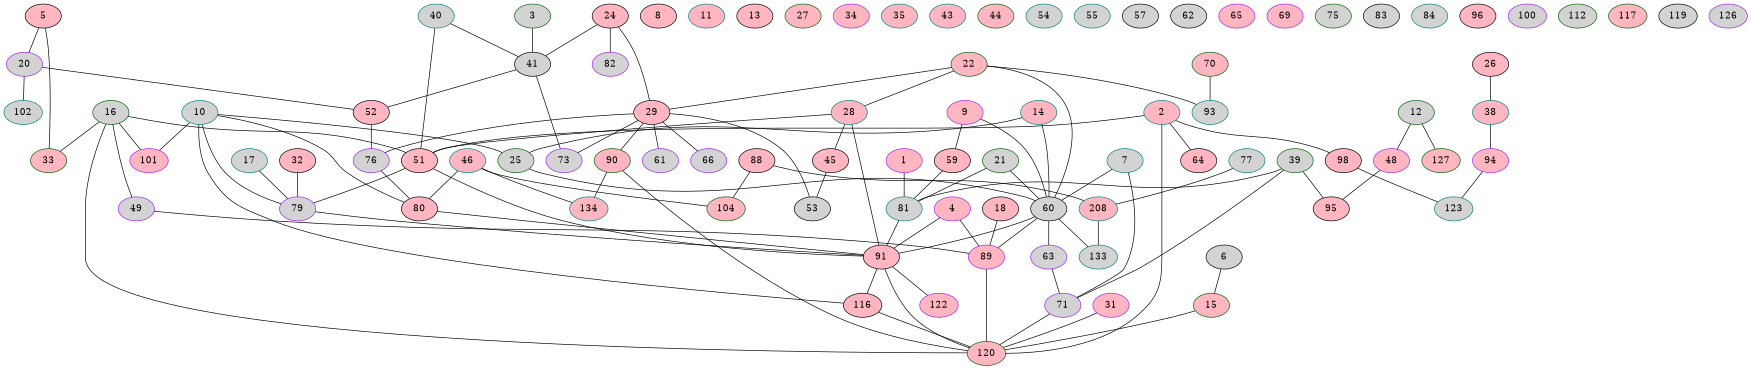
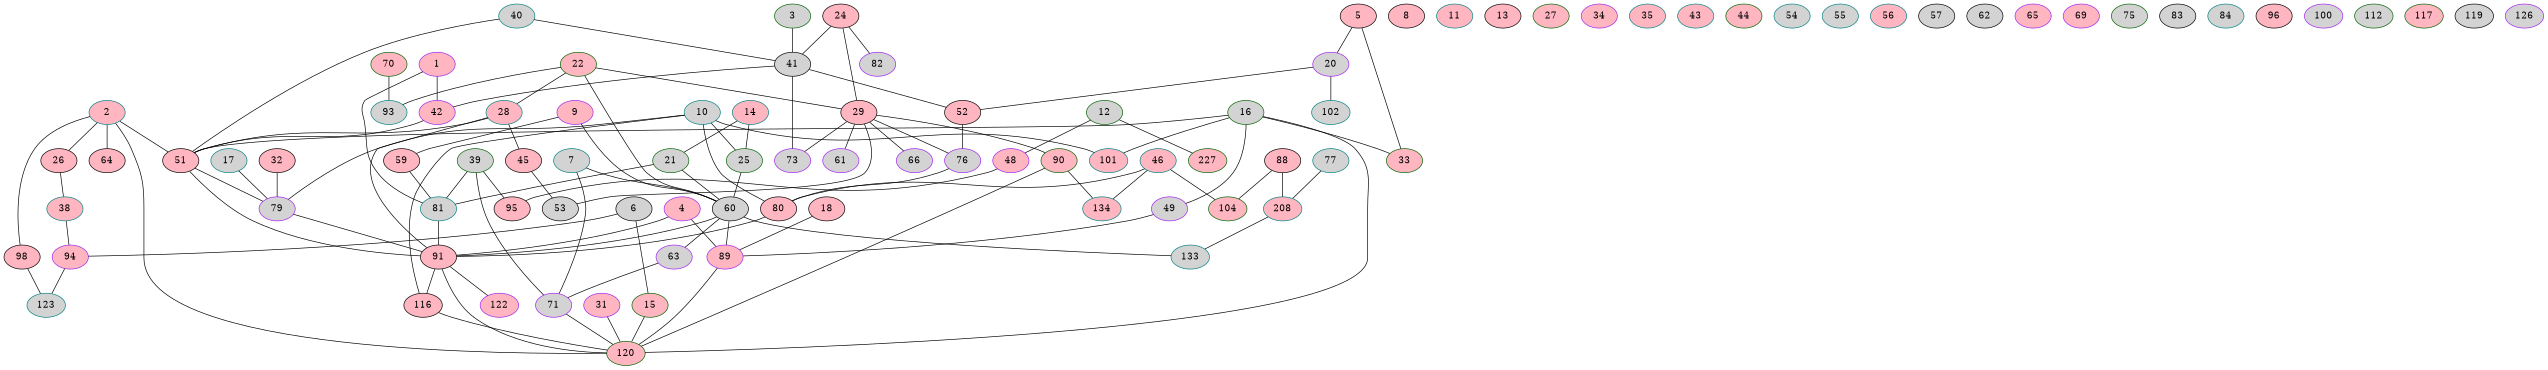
none -> (1889, 16)
none -> (437, 112)
none -> (83, 136)
(1048, 160) -> (711, 137)
(149, 161) -> (1109, 161)
(1441, 161) -> (1208, 161)
none -> (354, 245)
